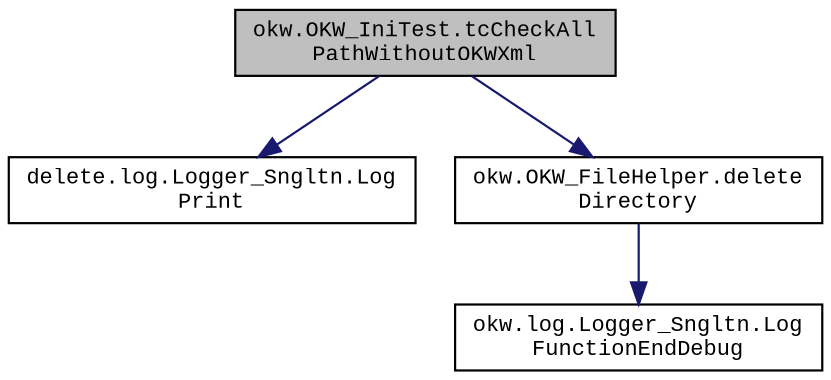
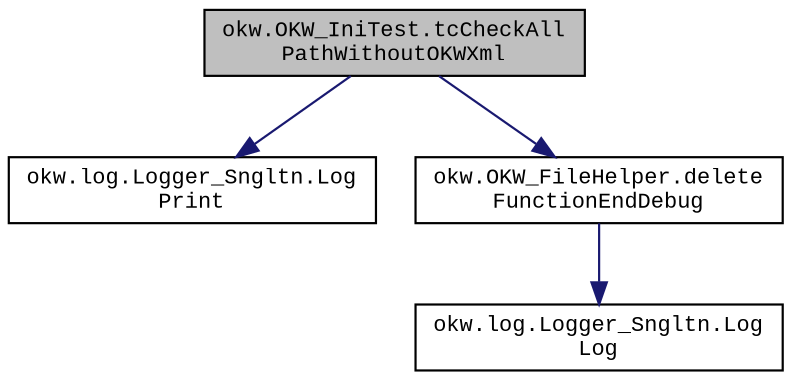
(212, 190) -> (192, 190)
(639, 190) -> (599, 190)
(639, 337) -> (599, 337)
